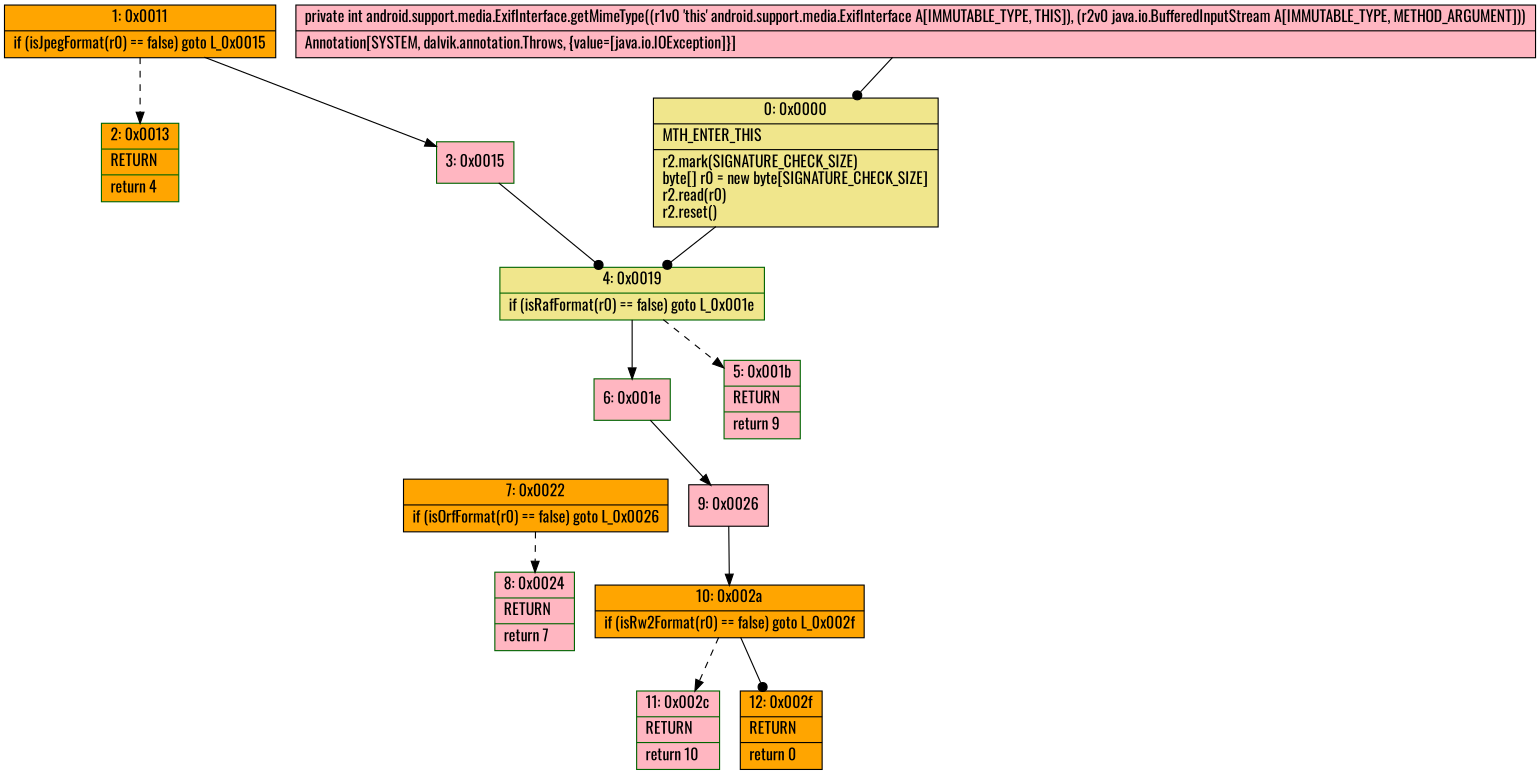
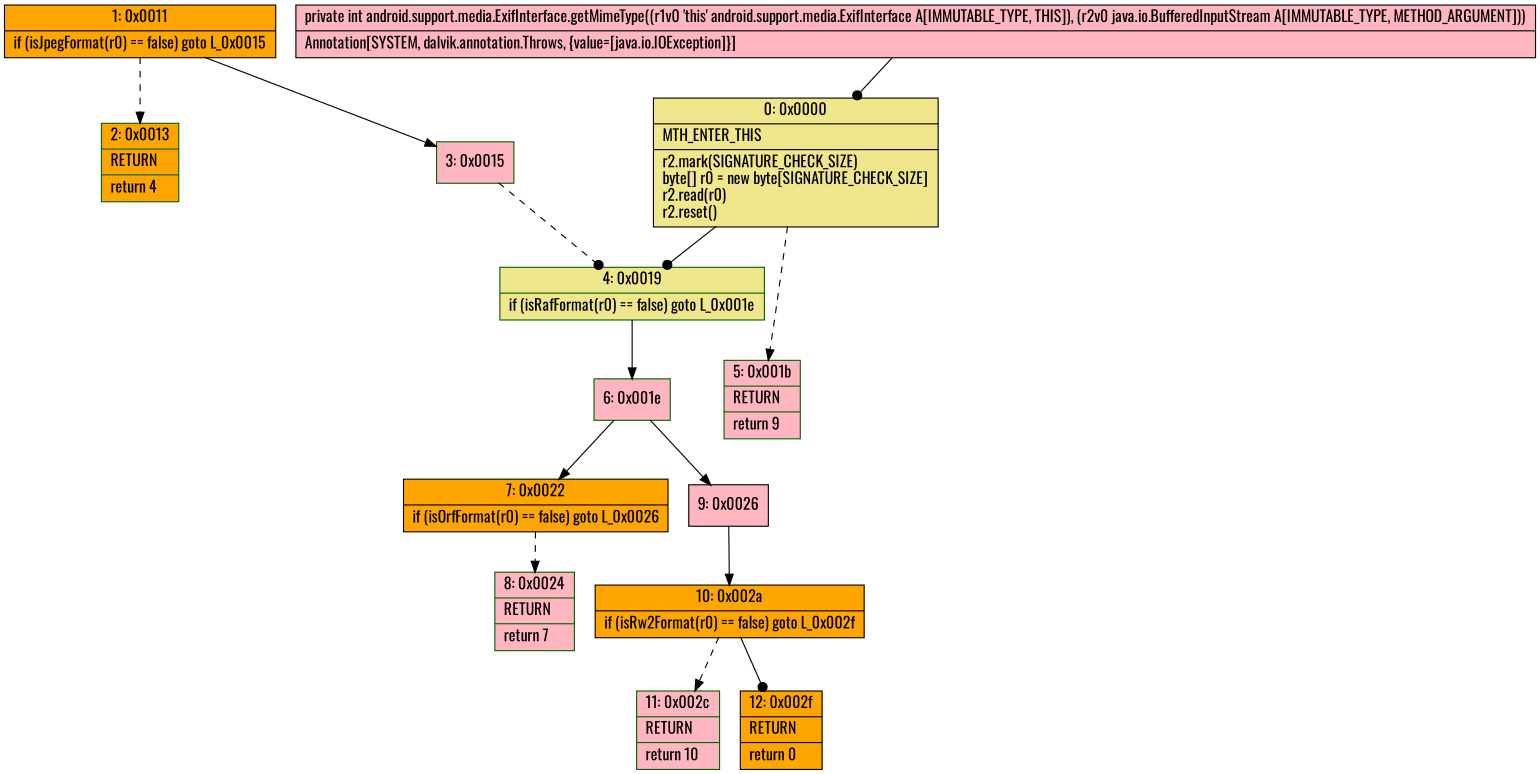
(547, 223) -> (547, 223)
(689, 340) -> (779, 288)
none -> (590, 446)
